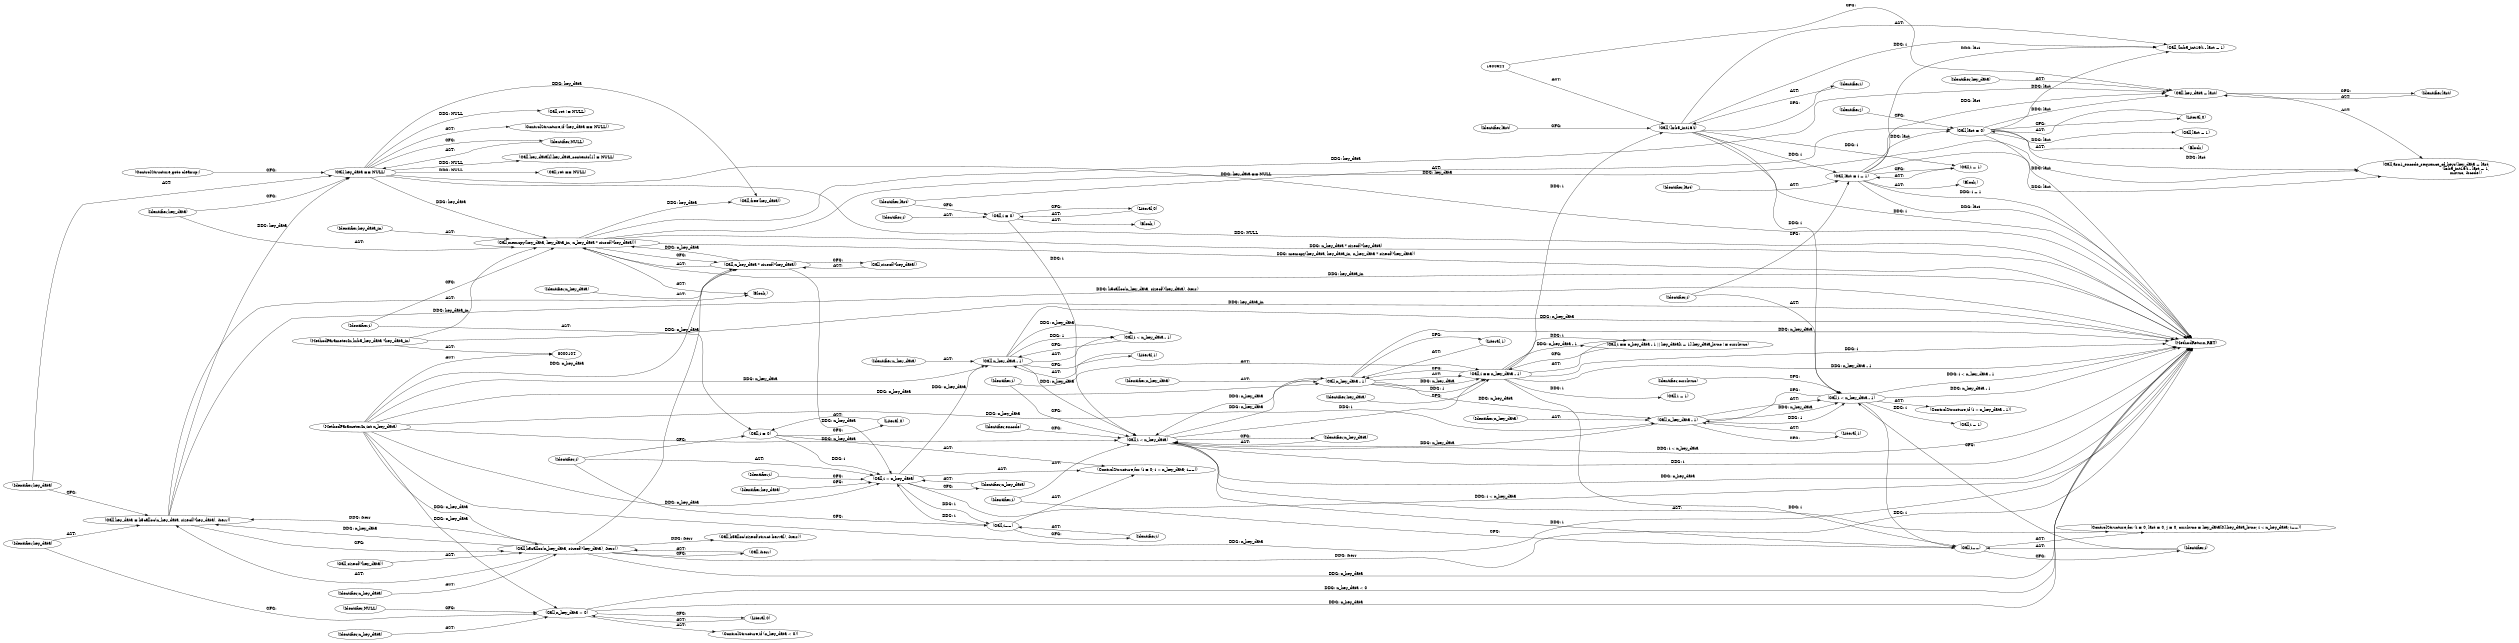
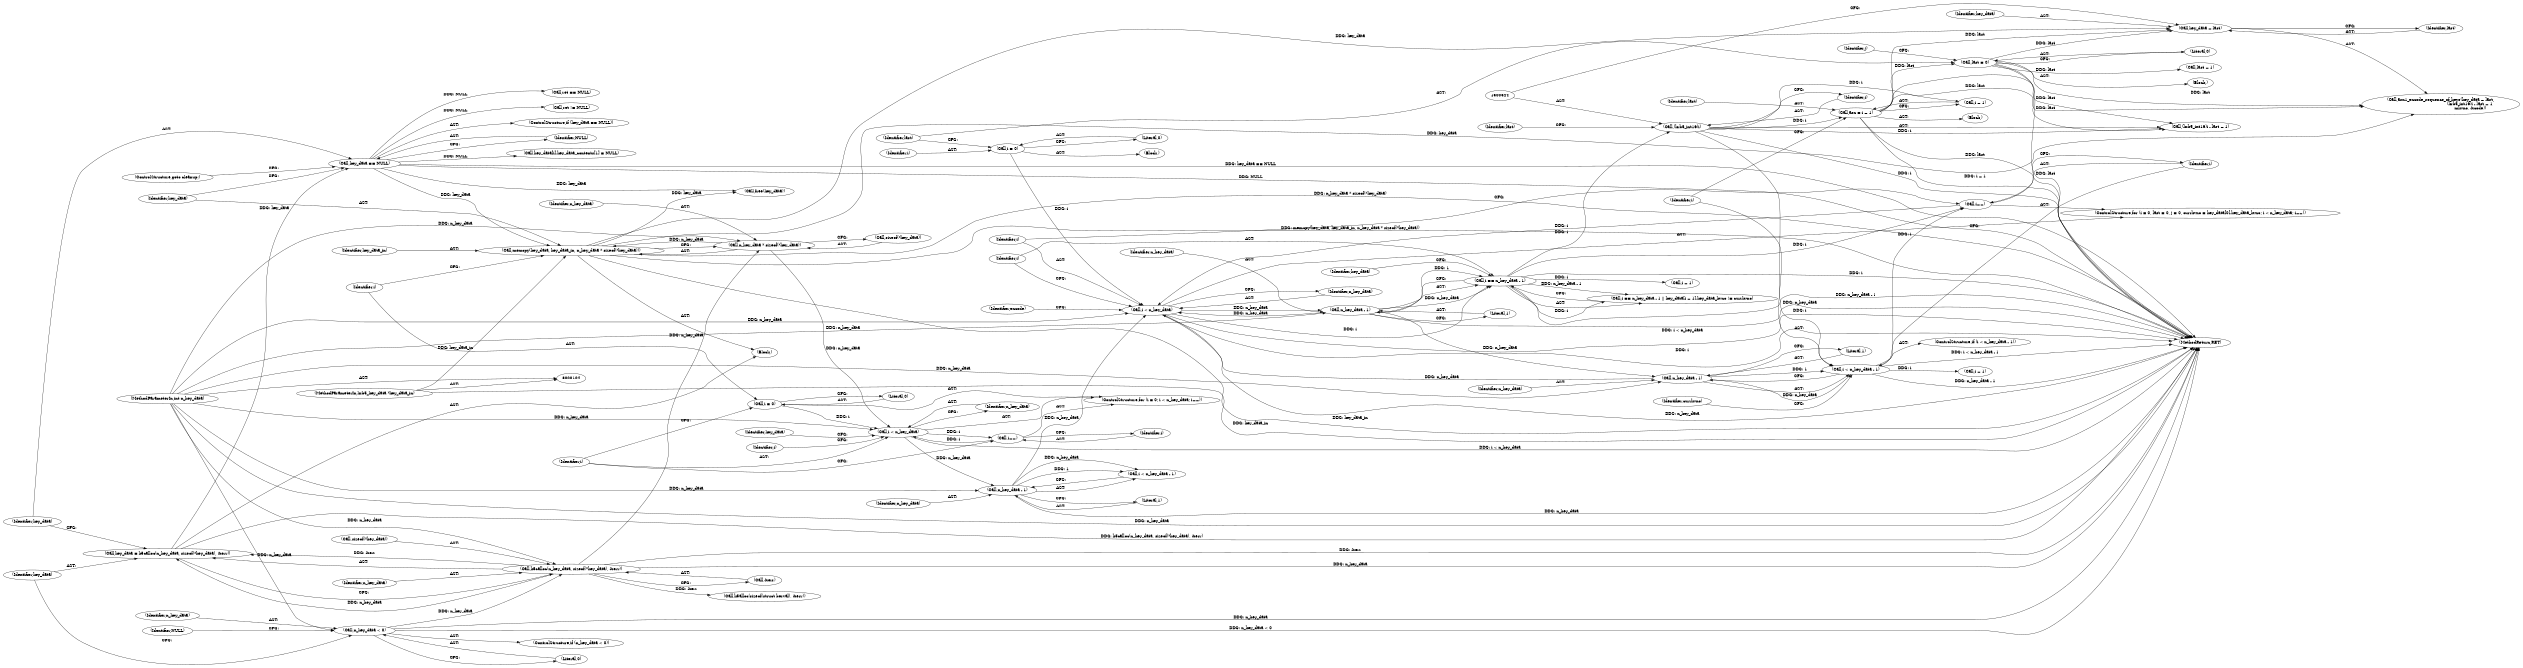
(1851, 176) -> (1856, 113)
none -> (477, 612)
